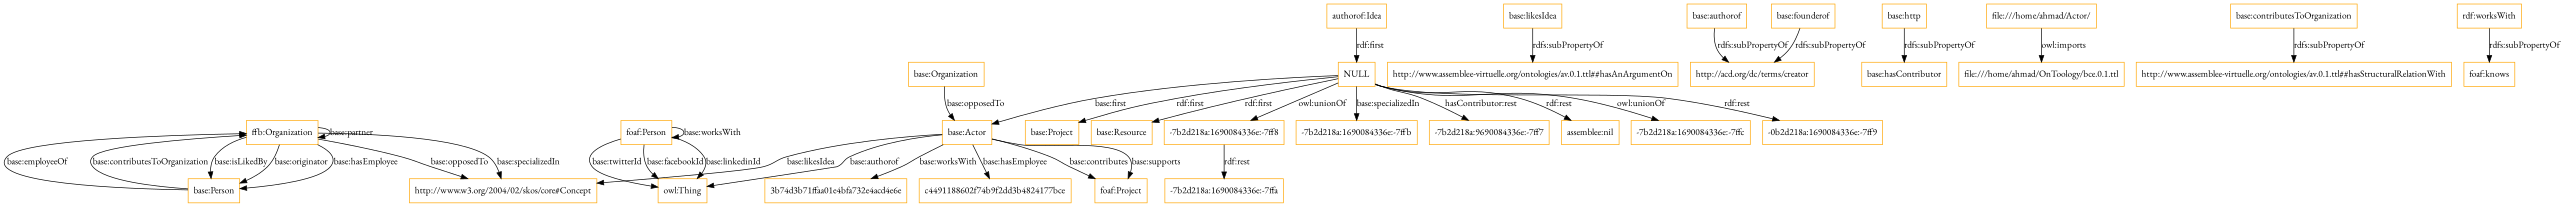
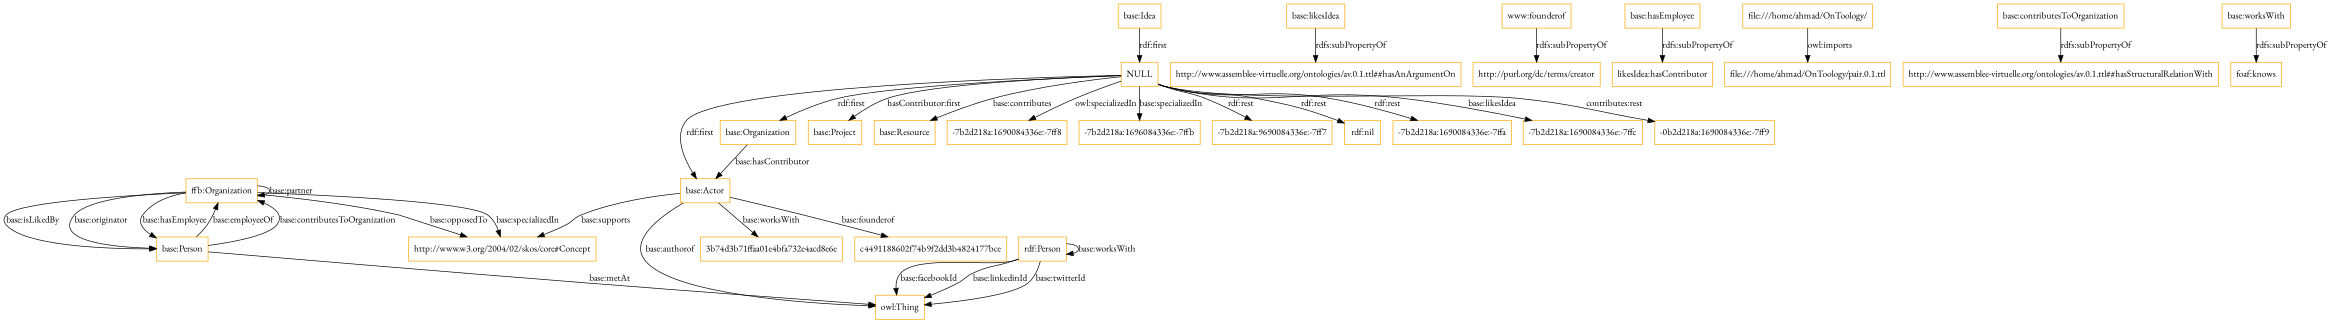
(1357, 16) -> (1140, 16)
(1717, 16) -> none
(1803, 16) -> (1537, 16)
(1904, 16) -> (1662, 16)
(2042, 16) -> (1808, 16)
(2489, 16) -> (2256, 16)
(1752, 74) -> (1537, 74)
(1904, 74) -> (1662, 74)
(2042, 74) -> (1808, 74)
none -> (909, 88)
(976, 103) -> (772, 162)
(1111, 103) -> (700, 133)
(1190, 103) -> (924, 103)
(1259, 103) -> (1022, 103)
(1323, 103) -> (1106, 103)
(1481, 103) -> (1241, 103)
(1641, 103) -> (1492, 103)
(1737, 103) -> (1615, 103)
(646, 133) -> (1043, 249)
(1357, 133) -> (1140, 133)
(1590, 133) -> (1363, 133)
(1224, 158) -> (1343, 101)
(811, 162) -> (606, 220)
(1015, 162) -> (868, 220)
(836, 191) -> (771, 249)
(1121, 191) -> none
none -> (538, 279)
